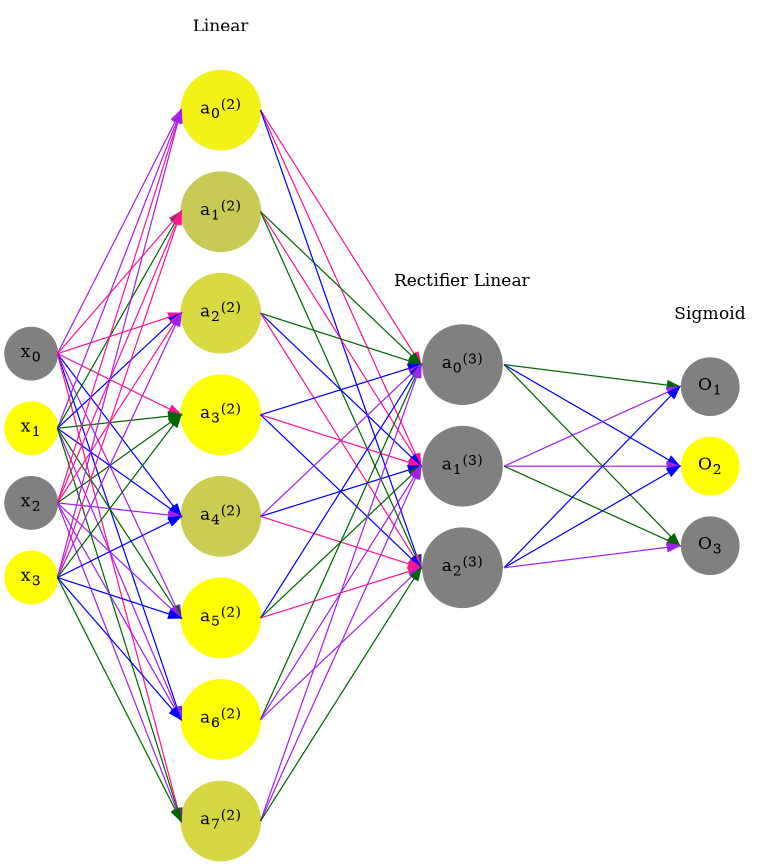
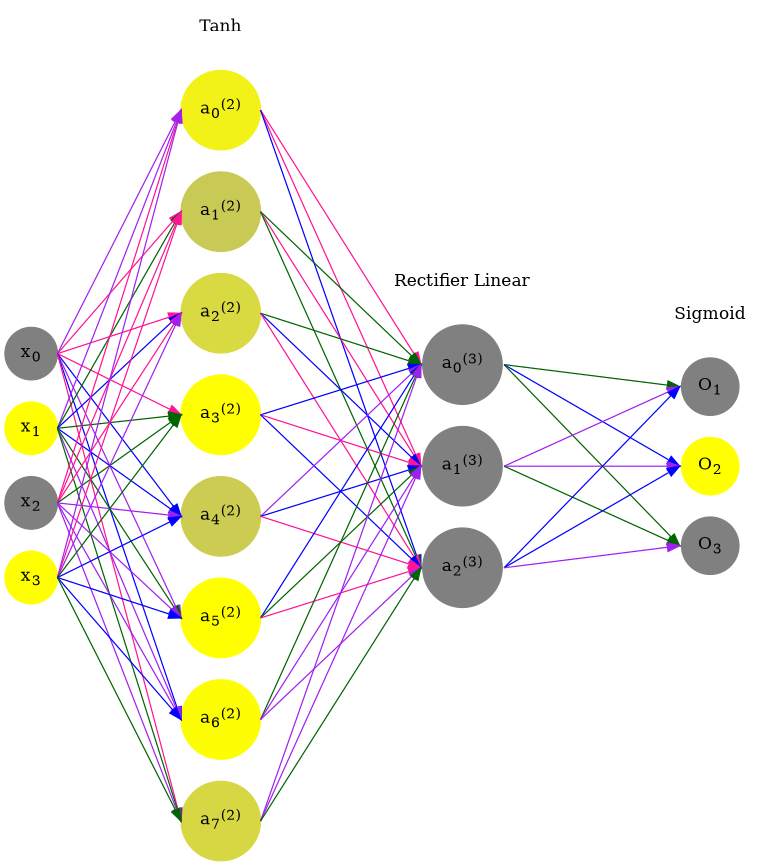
(221, 27) -> (221, 27)
